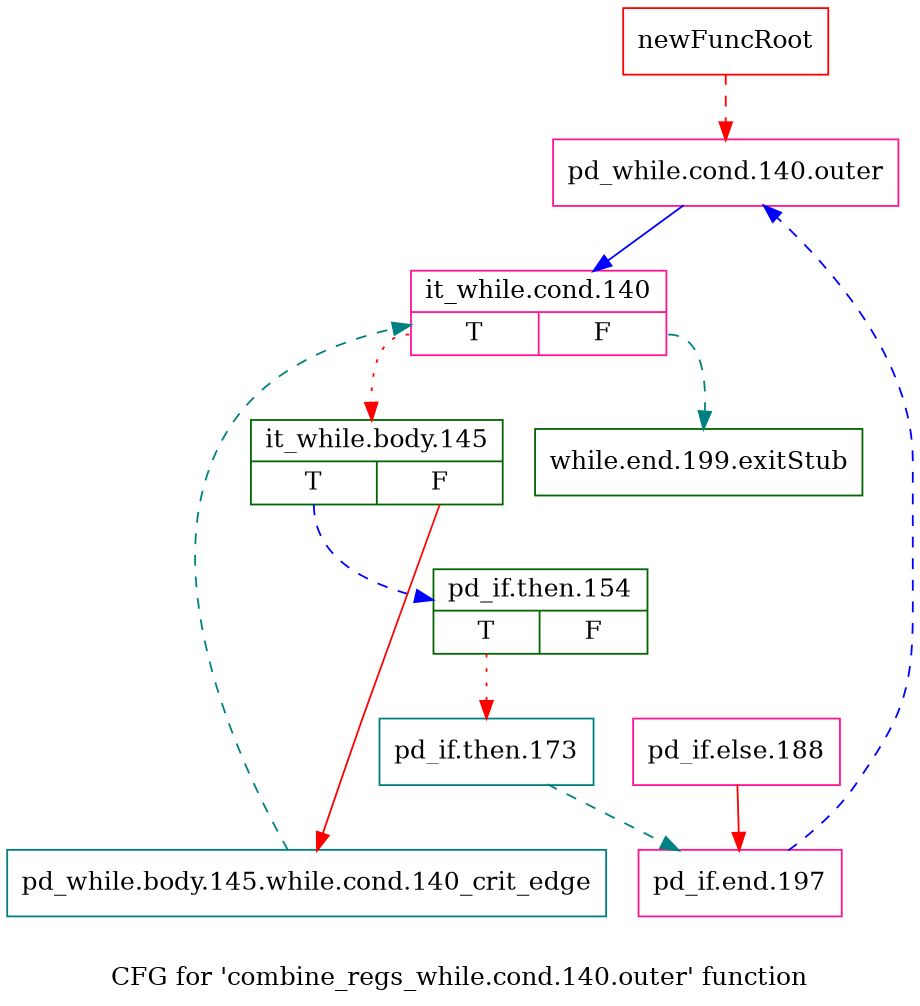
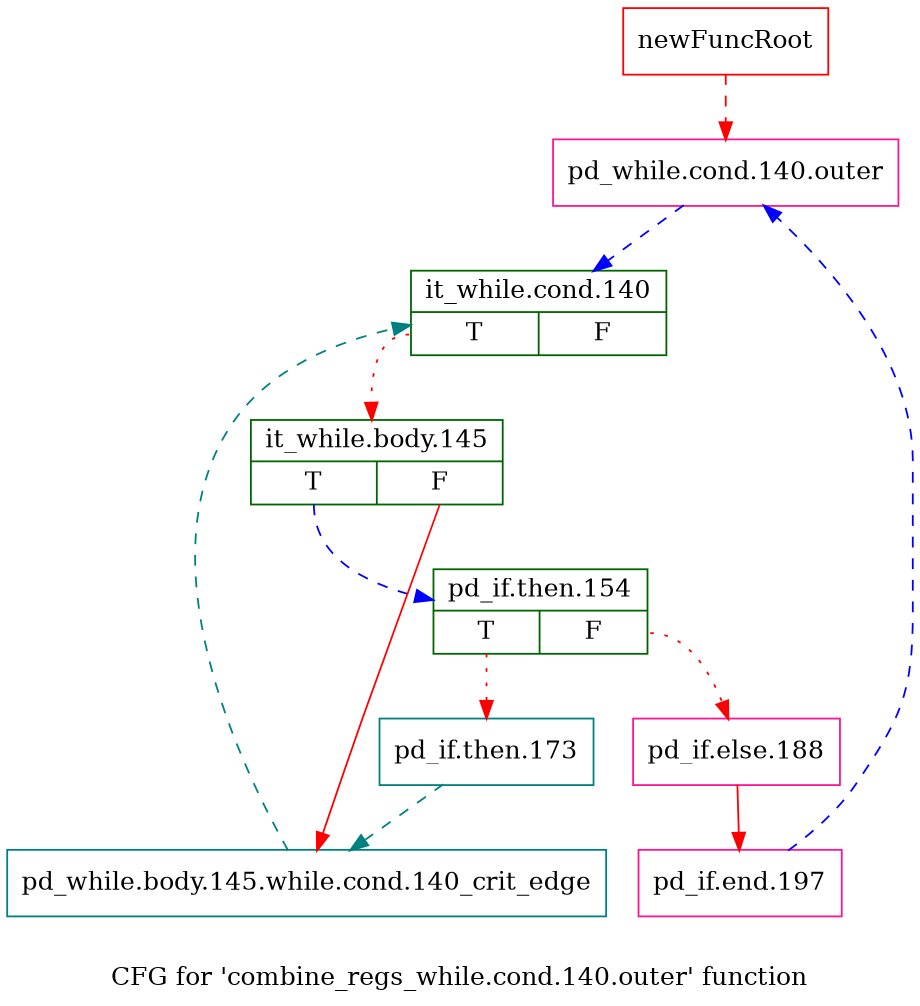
(646, 233) -> (646, 233)
(539, 313) -> (539, 313)
(699, 462) -> none
none -> (696, 657)
(605, 813) -> (404, 812)
